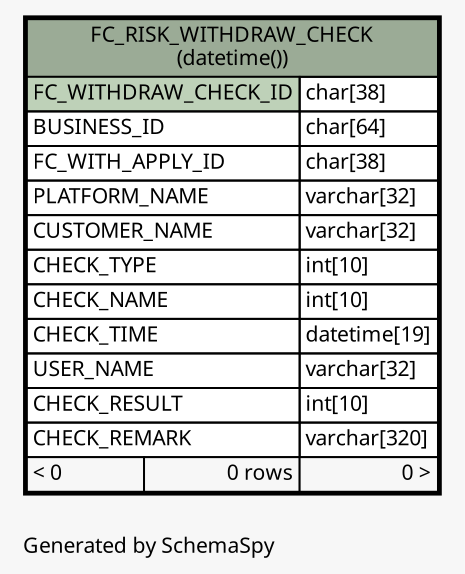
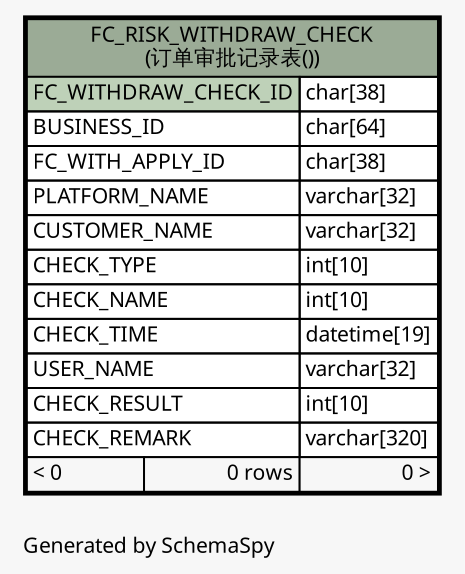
(232, 59) -> (232, 59)
